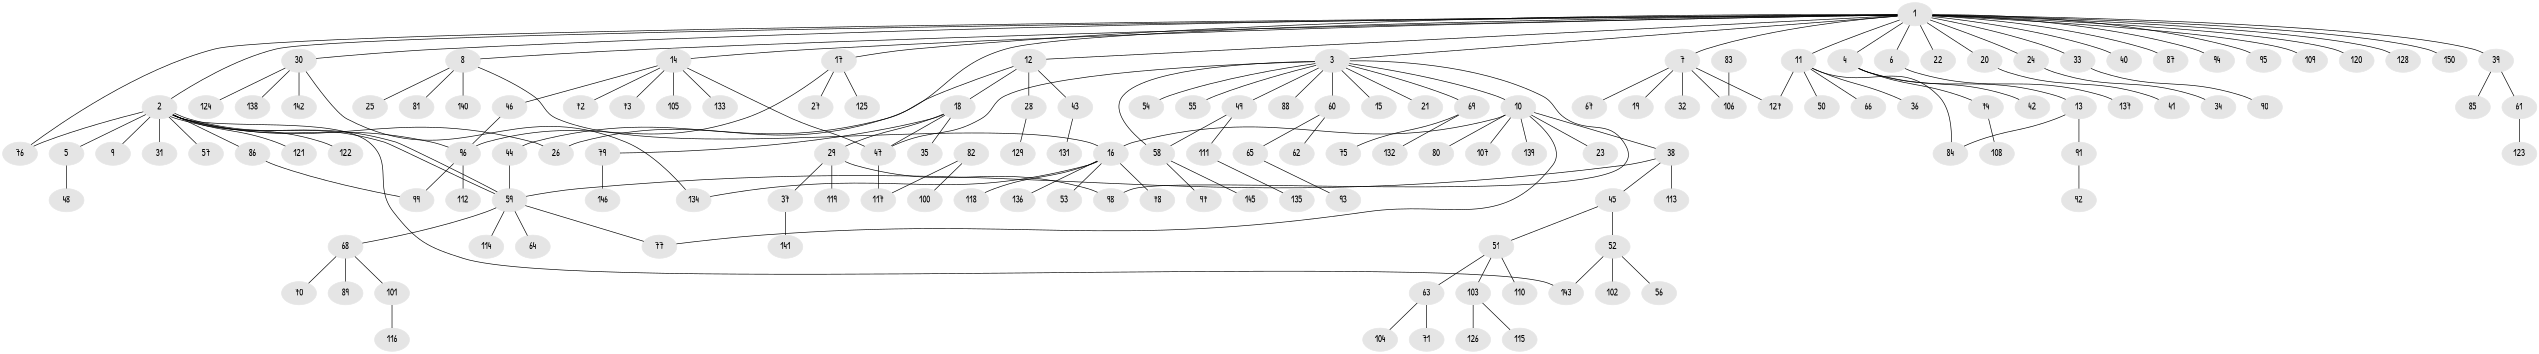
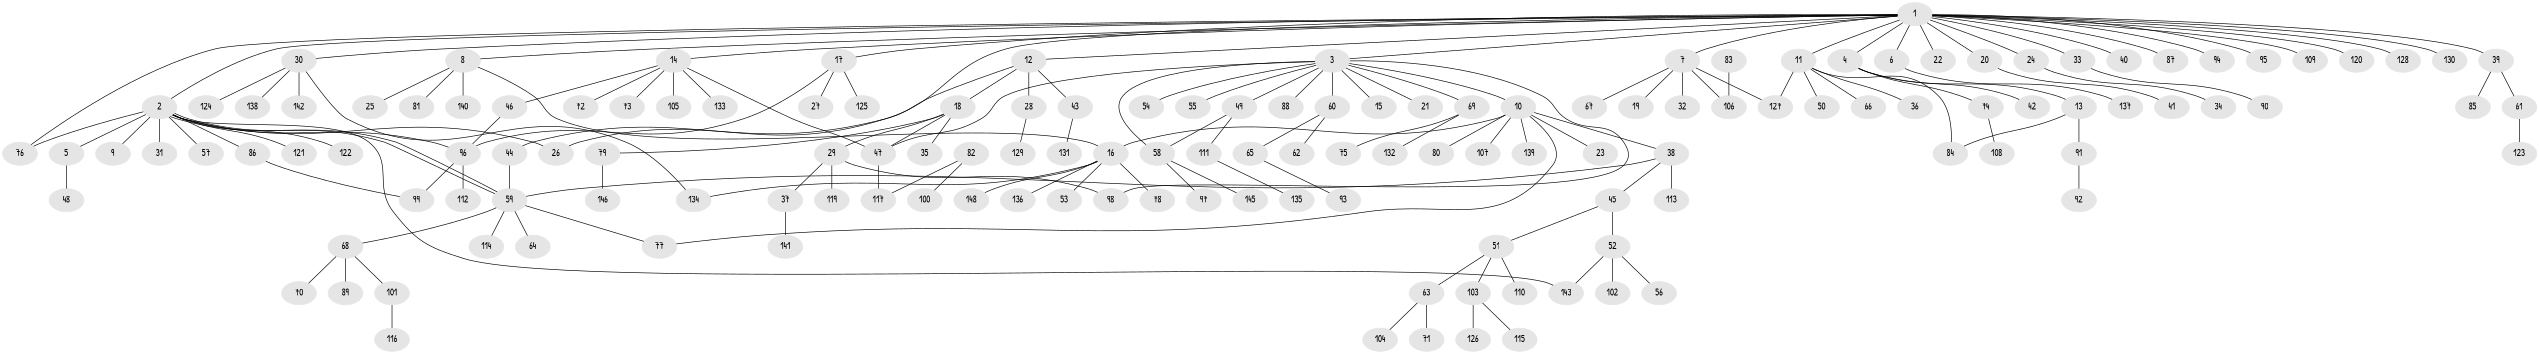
(2450, 61) -> (2450, 61)
(971, 200) -> (971, 200)
